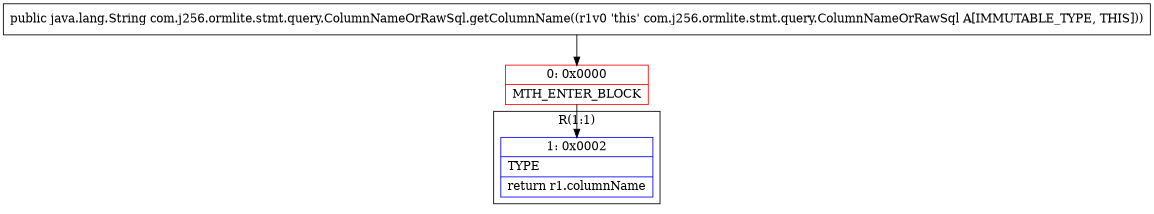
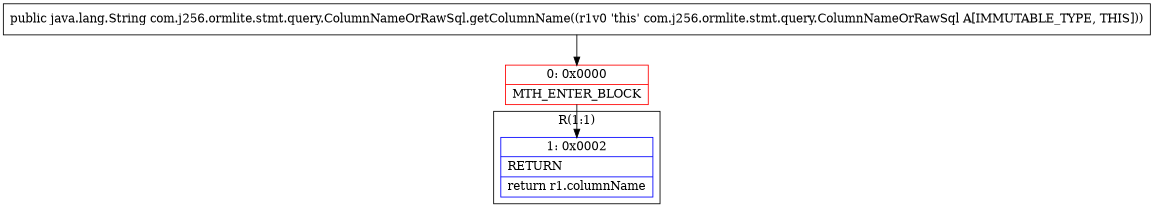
(524, 166) -> (535, 166)
